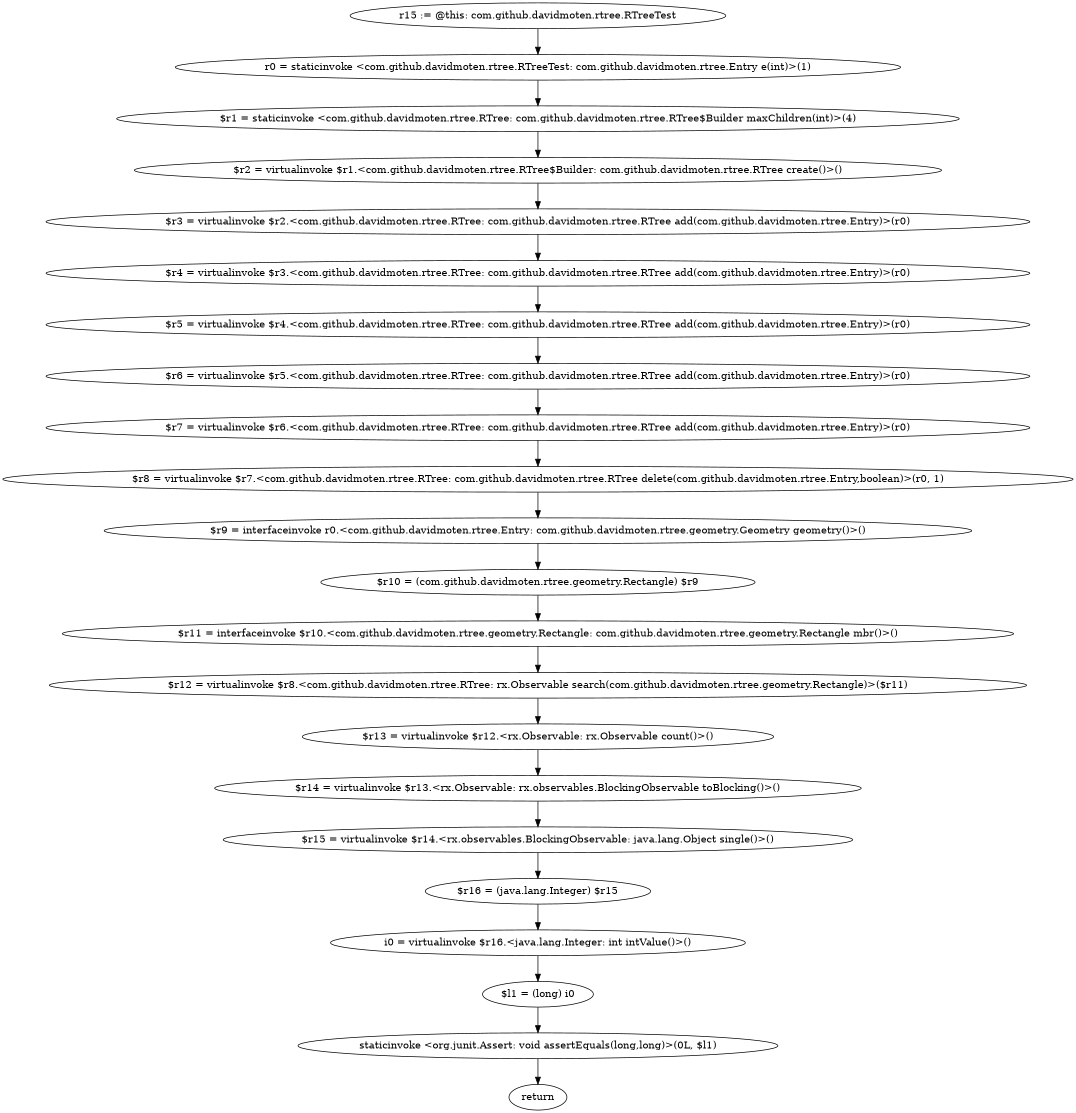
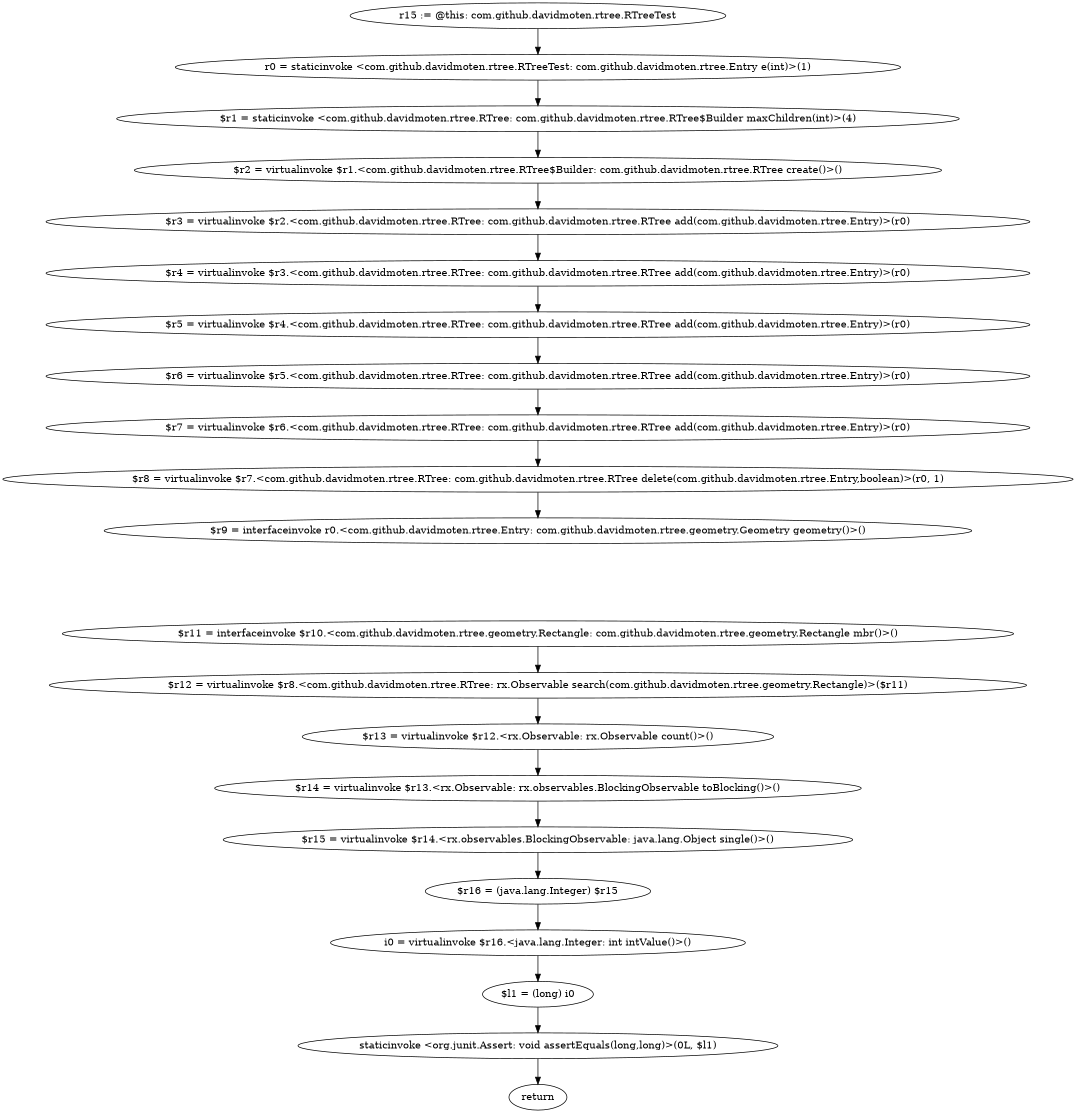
(538, 582) -> none
